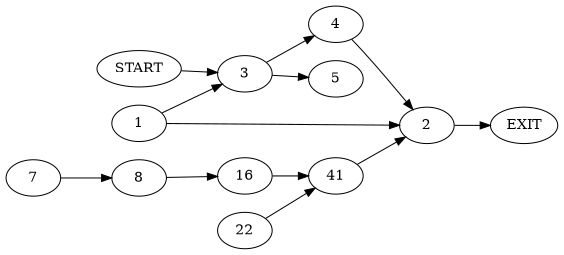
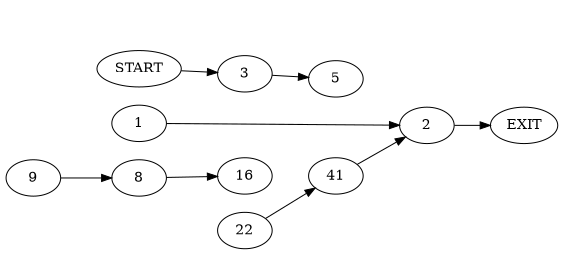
(336, 24) -> none
(188, 101) -> none
(285, 176) -> none
(33, 178) -> (33, 178)
